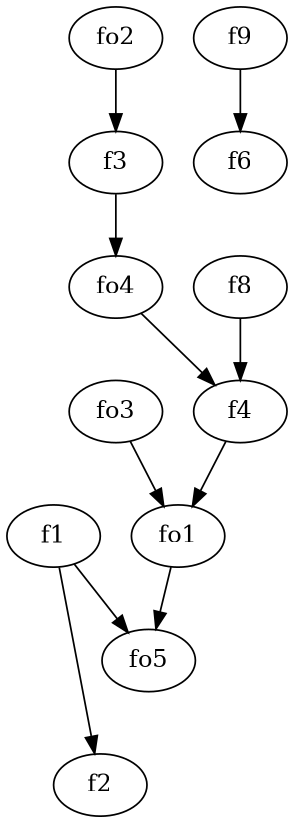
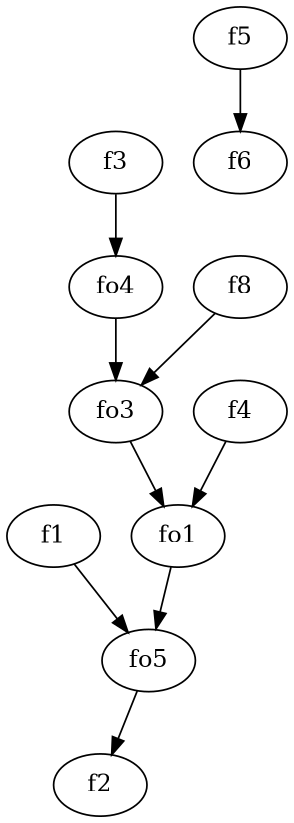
(116, 38) -> none
(240, 38) -> (240, 38)
(240, 341) -> (184, 343)
(172, 343) -> (116, 341)
(75, 652) -> (128, 715)
